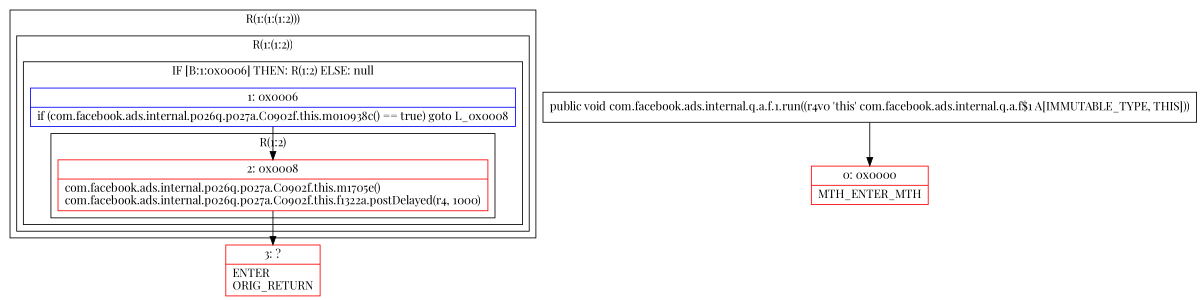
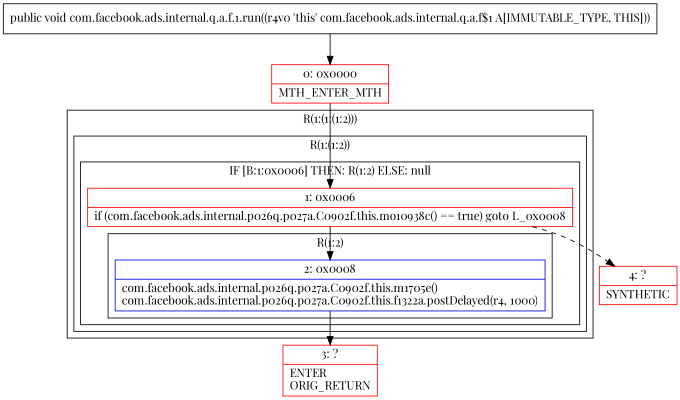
(273, 107) -> (330, 207)
none -> (330, 141)
(273, 185) -> (330, 285)
none -> (638, 285)
